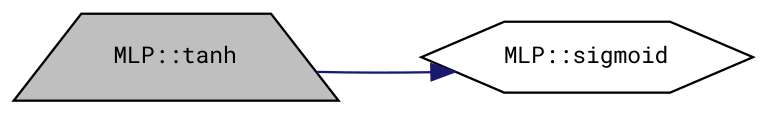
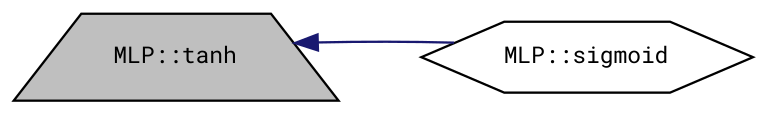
(374, 73) -> (386, 42)
